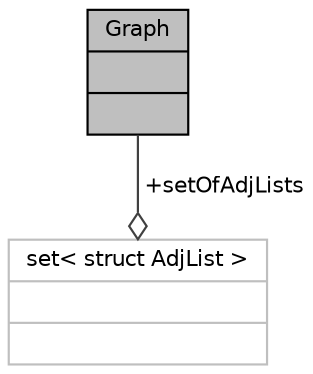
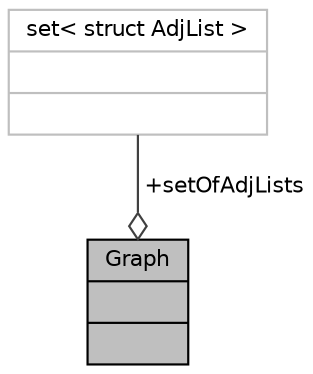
(138, 174) -> (138, 174)
